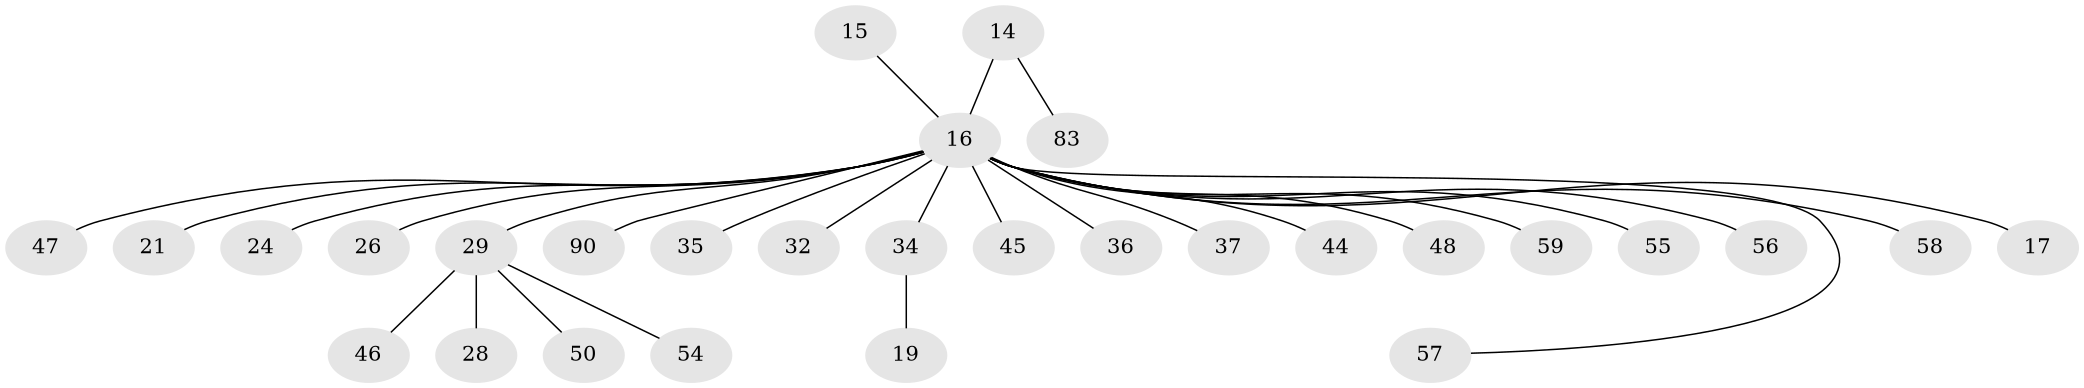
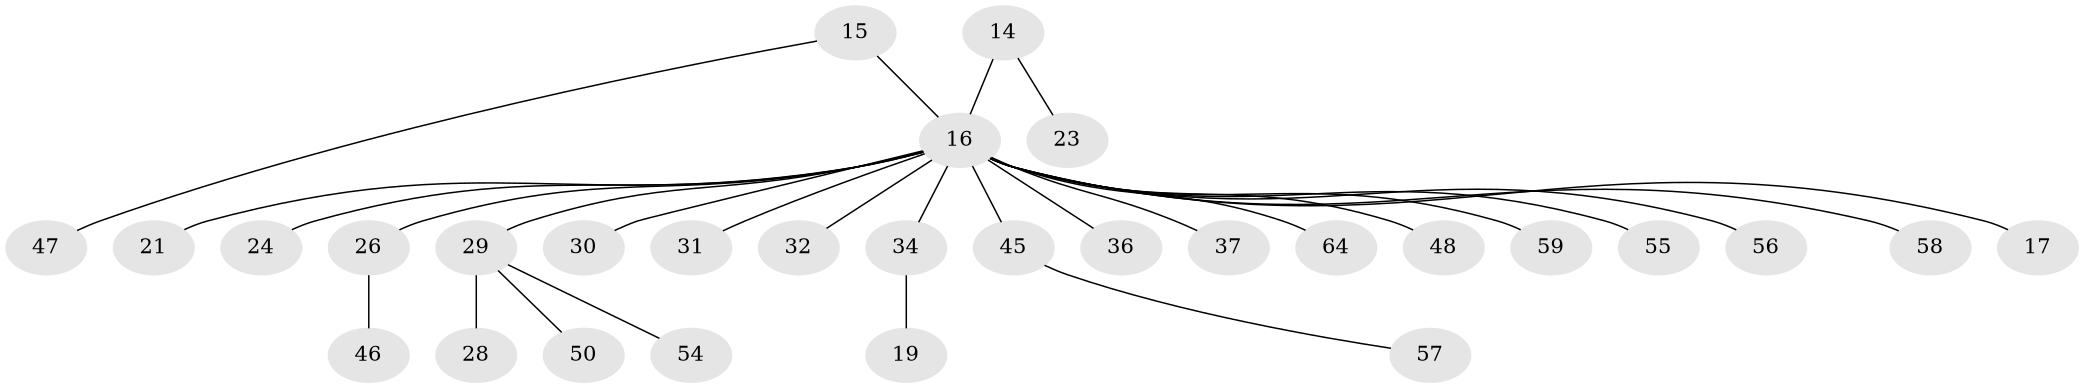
(1068, 140) -> (1068, 140)
(1531, 180) -> (1216, 315)
(349, 182) -> (443, 121)
(584, 248) -> (584, 248)
(691, 248) -> (691, 248)
(1336, 248) -> (1336, 248)
(423, 301) -> (369, 302)
